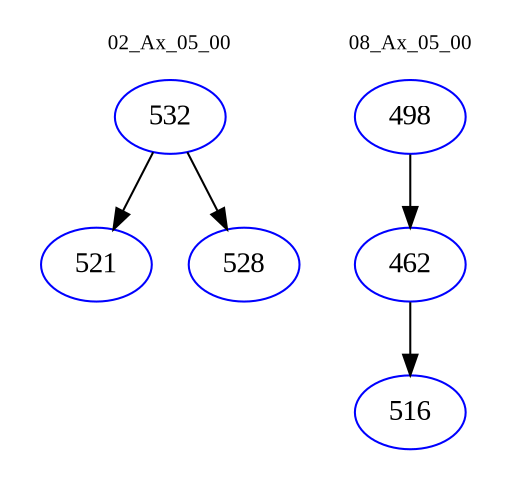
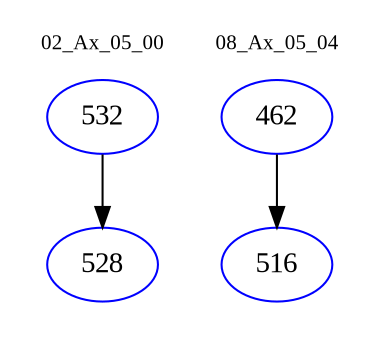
(411, 44) -> (278, 44)
(410, 117) -> none
(96, 265) -> none
